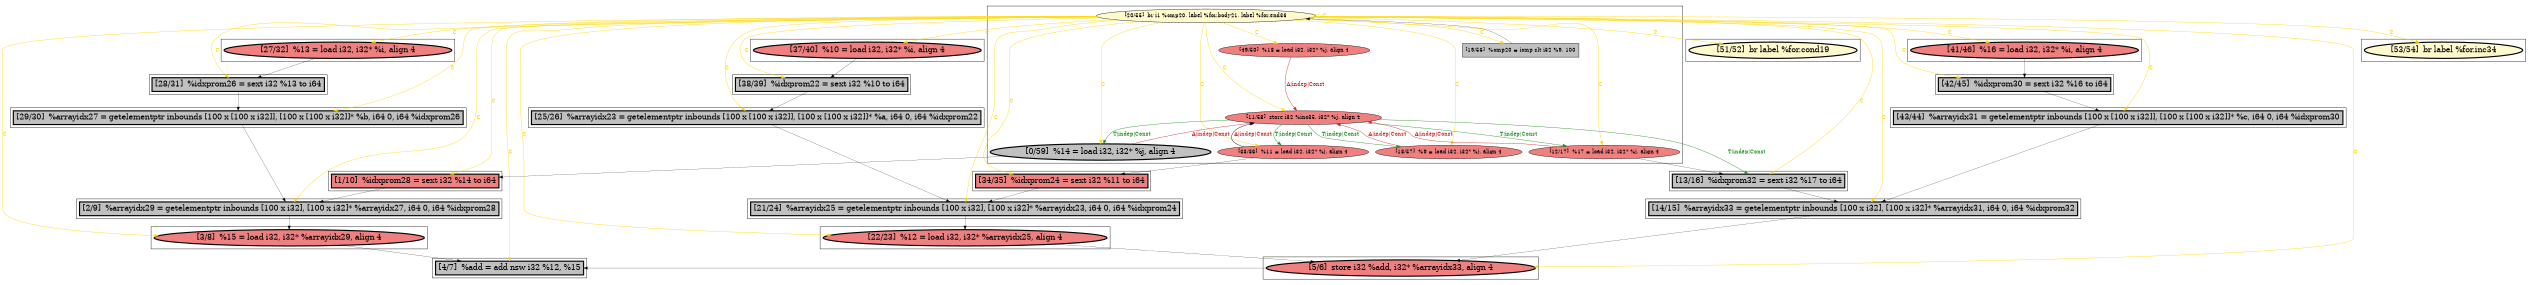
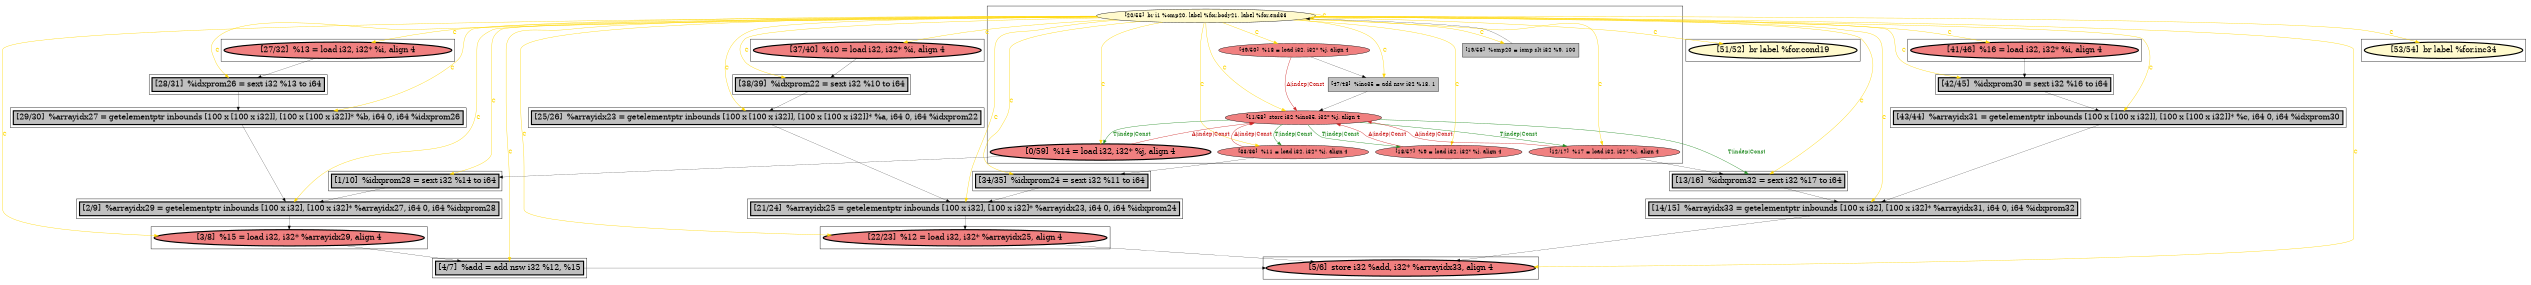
none -> (1383, 85)
(1233, 133) -> (1233, 133)
(1101, 152) -> (1101, 152)
(415, 181) -> (415, 181)
(1062, 181) -> (1062, 181)
(927, 268) -> (923, 268)
